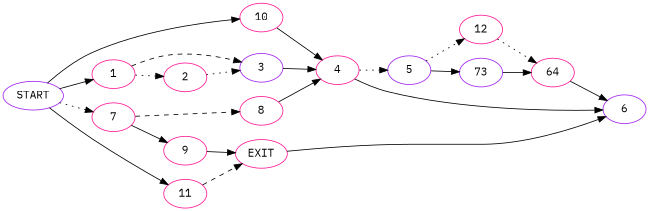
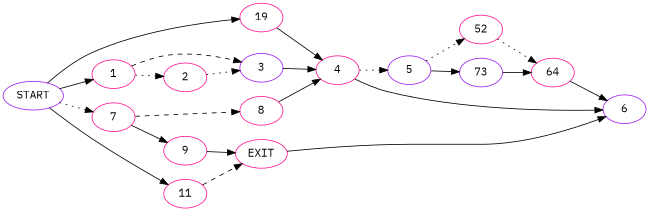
(261, 18) -> (261, 18)
(481, 29) -> (481, 29)
